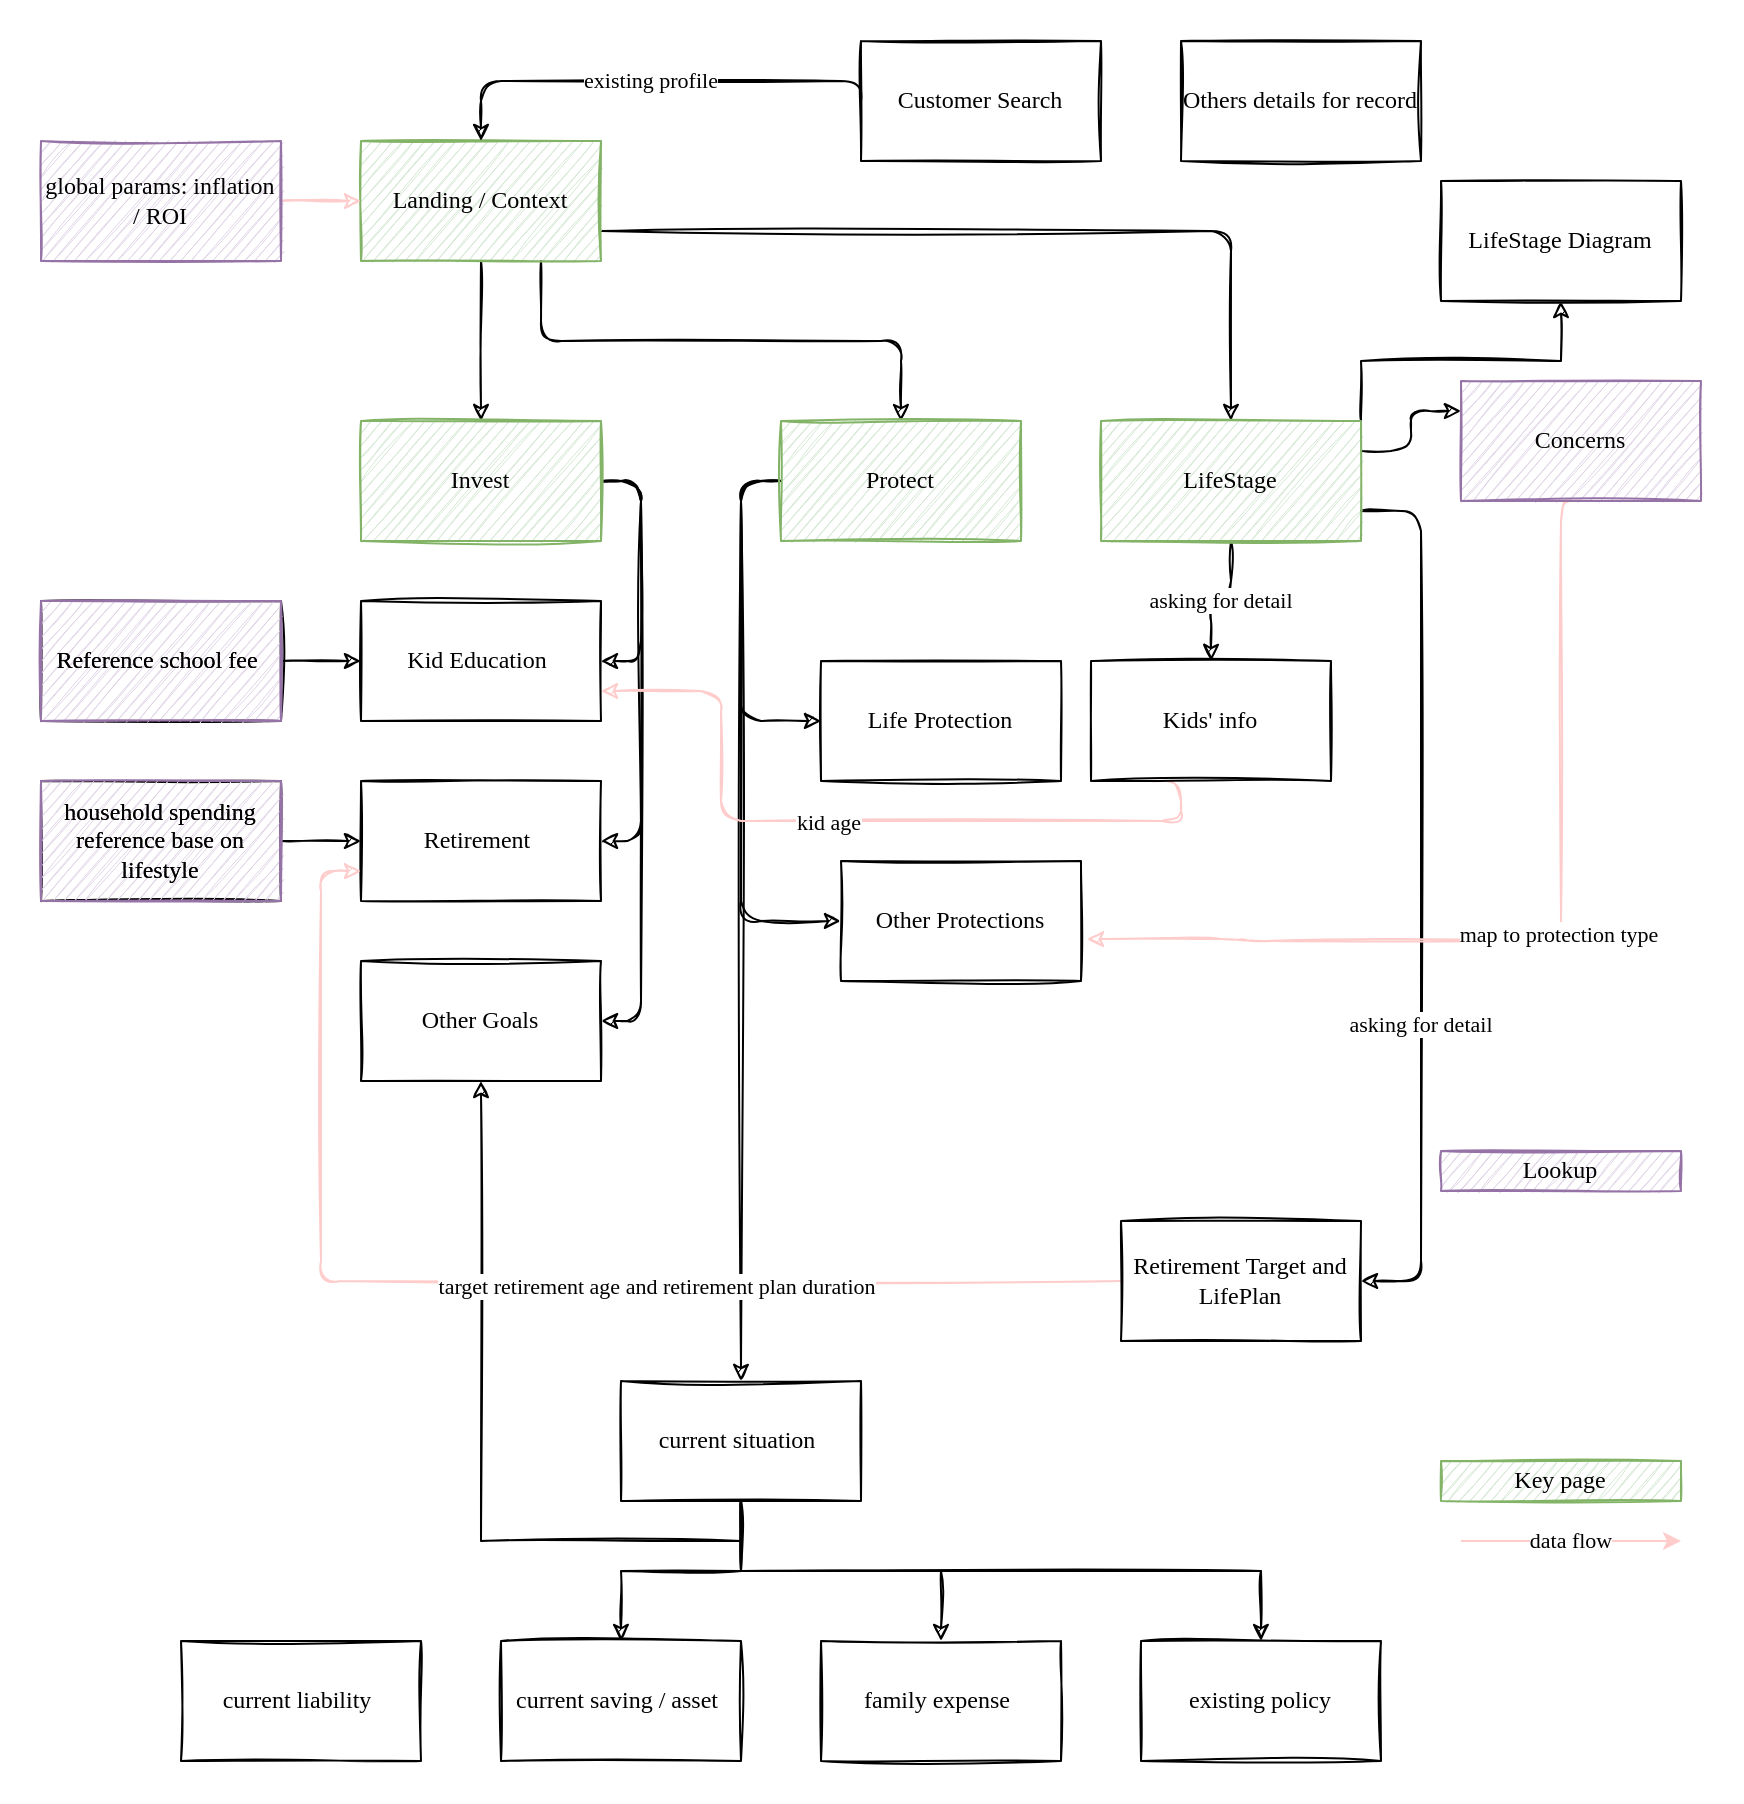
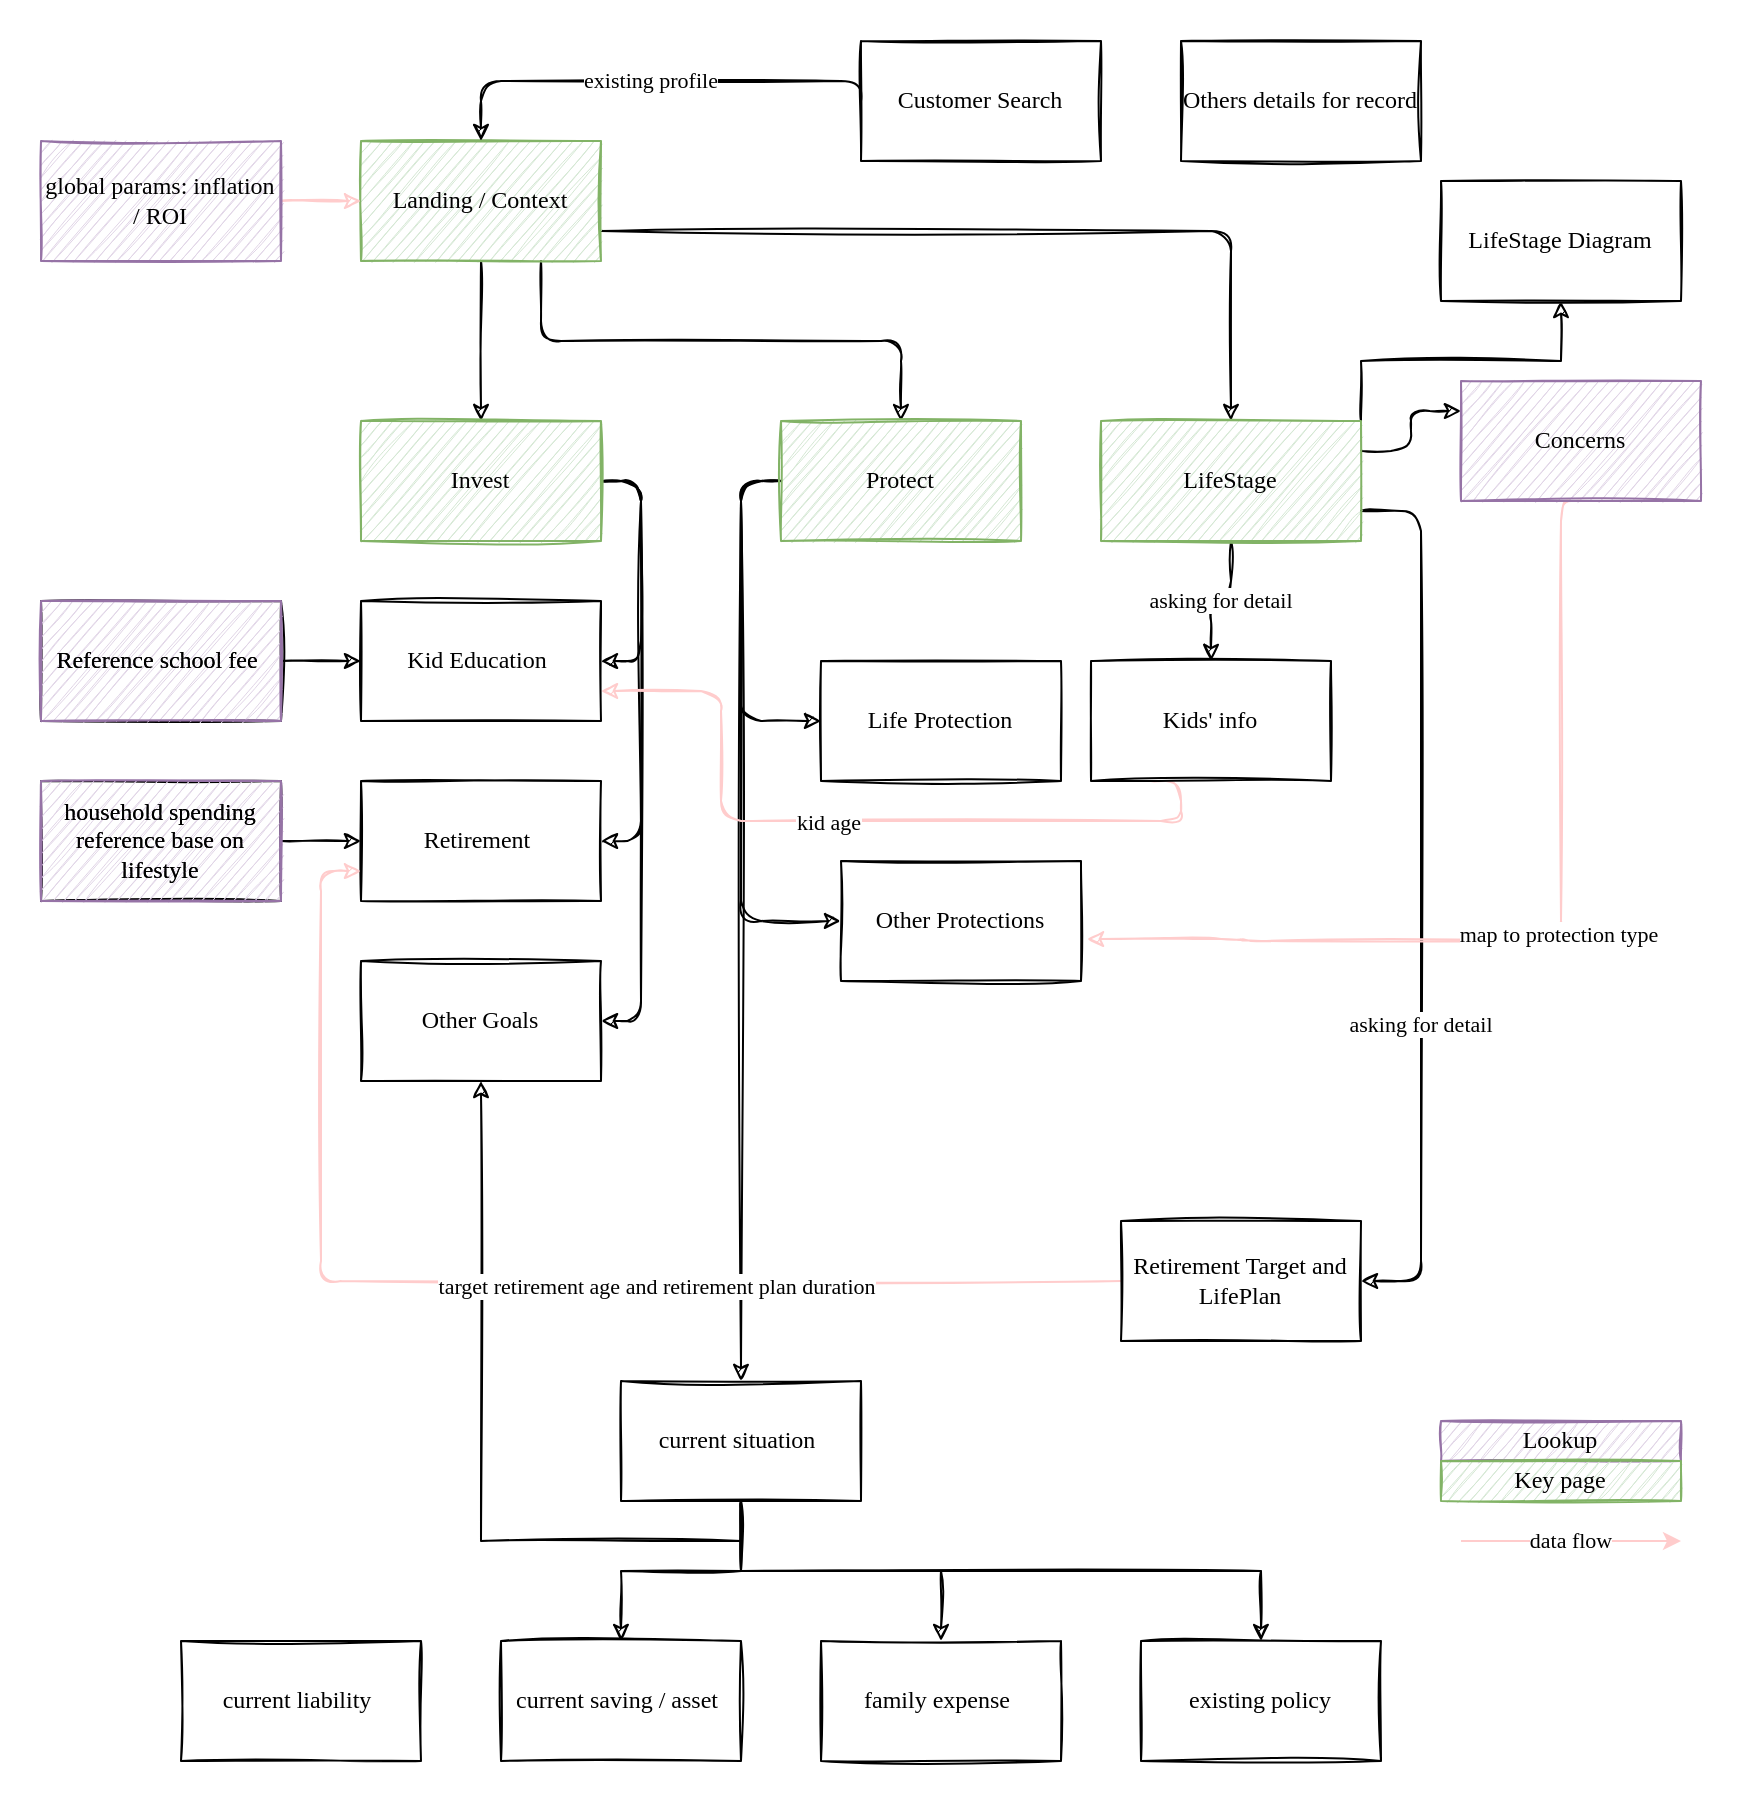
(1561, 1171) -> (1561, 1441)
